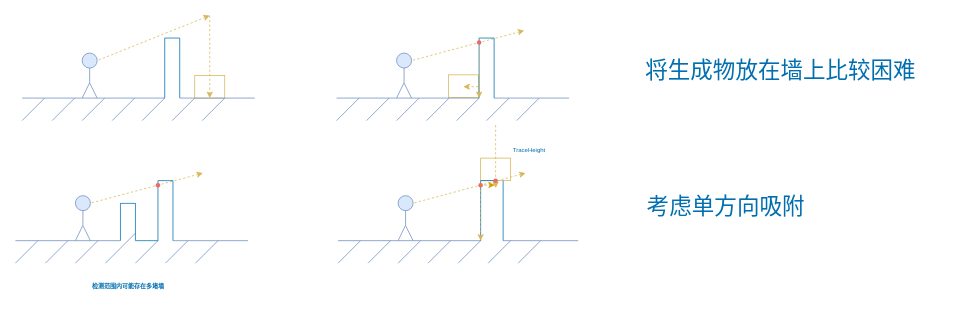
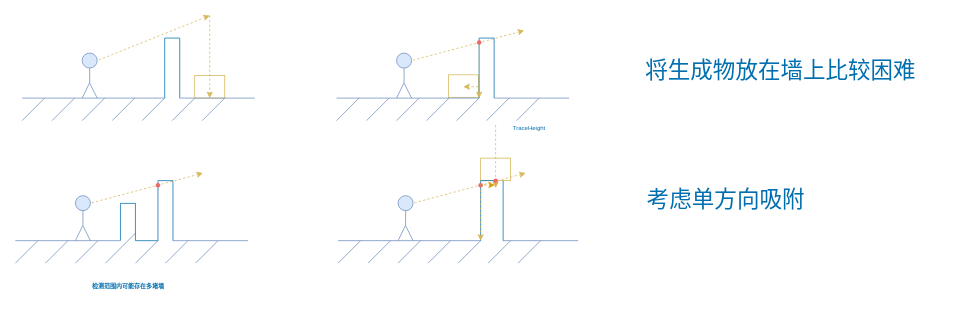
(529, 150) -> (529, 128)
(792, 210) -> (792, 203)
